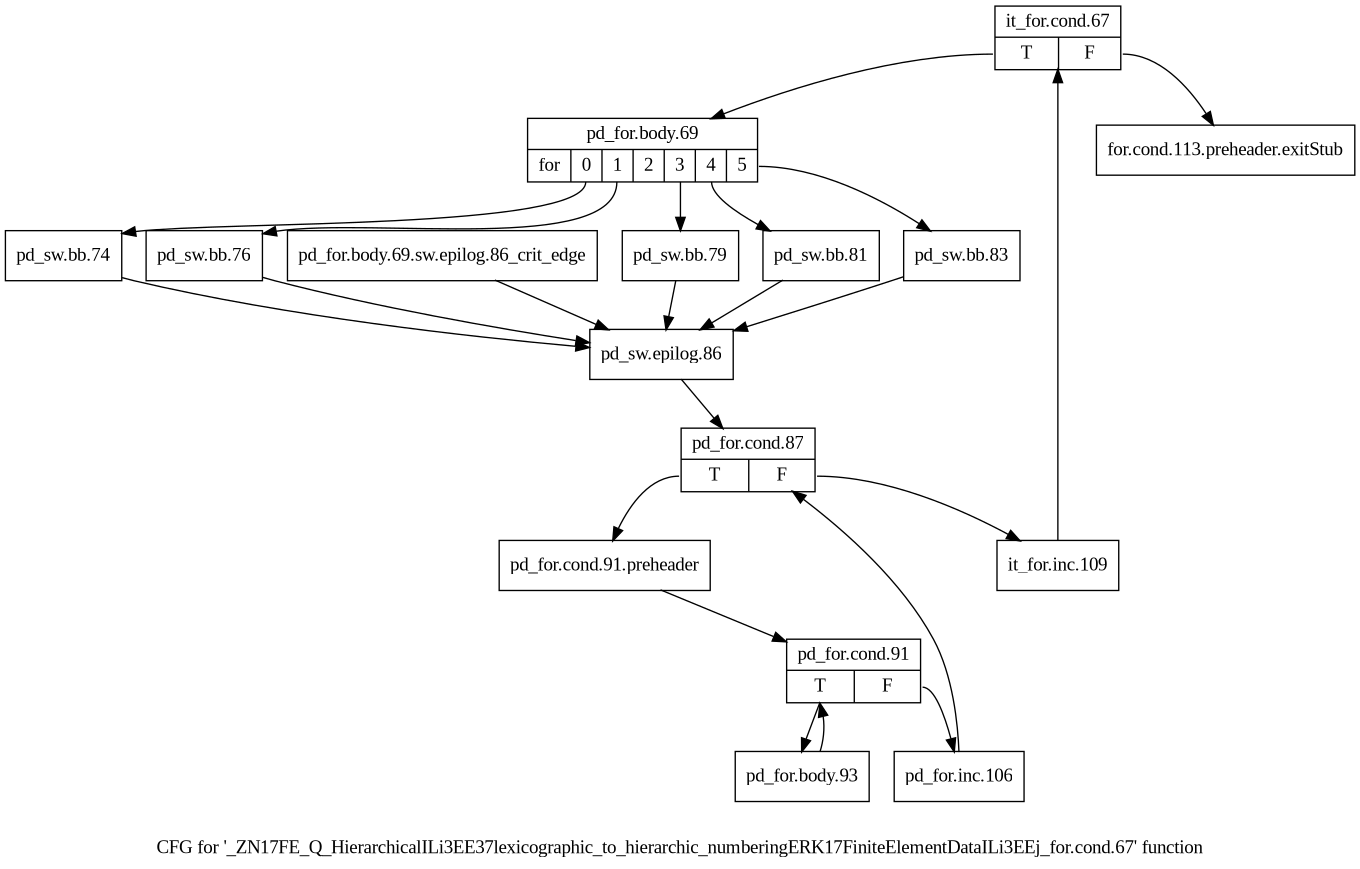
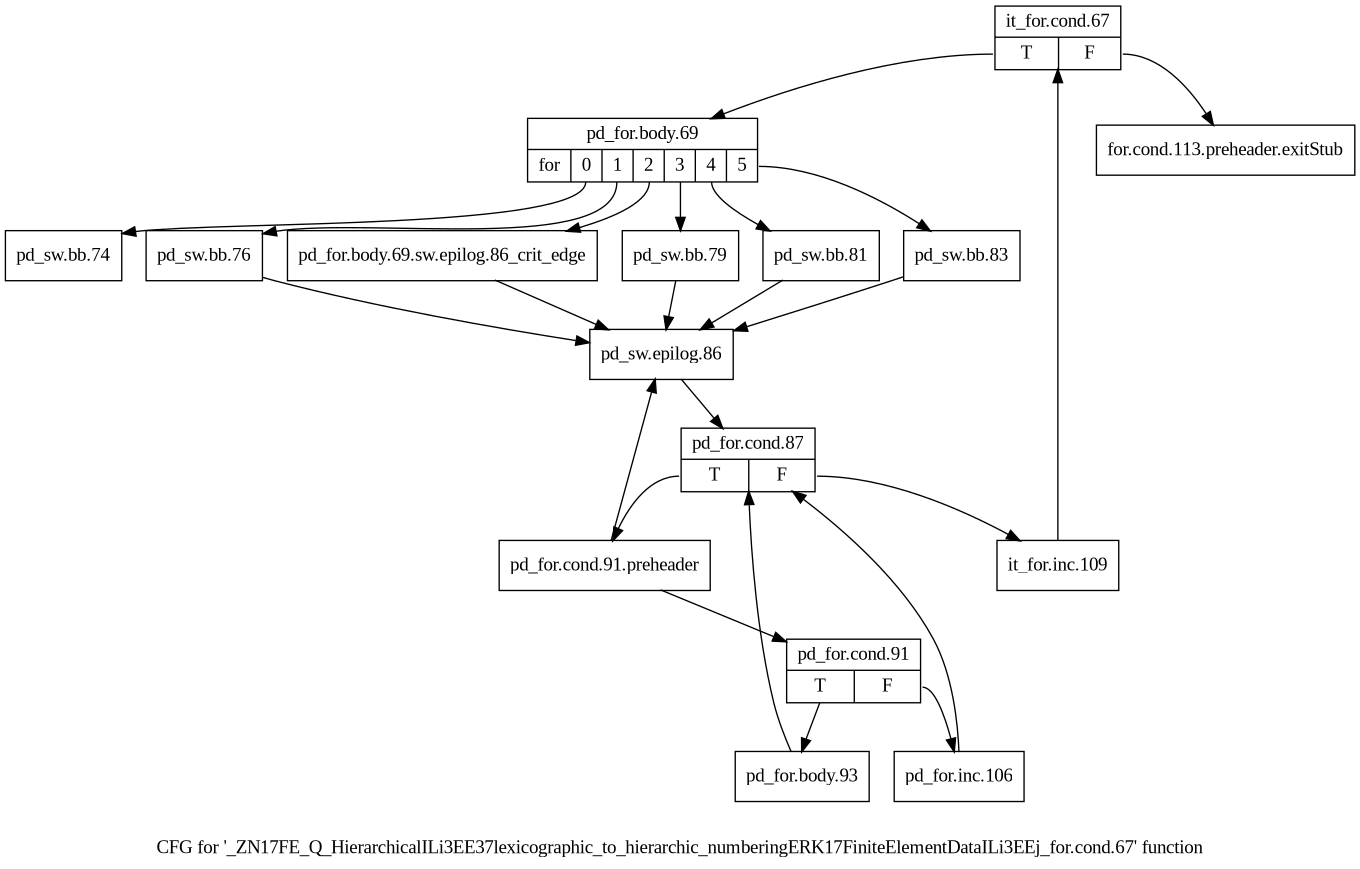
none -> (620, 212)
(348, 320) -> (631, 467)
(824, 734) -> (762, 643)
